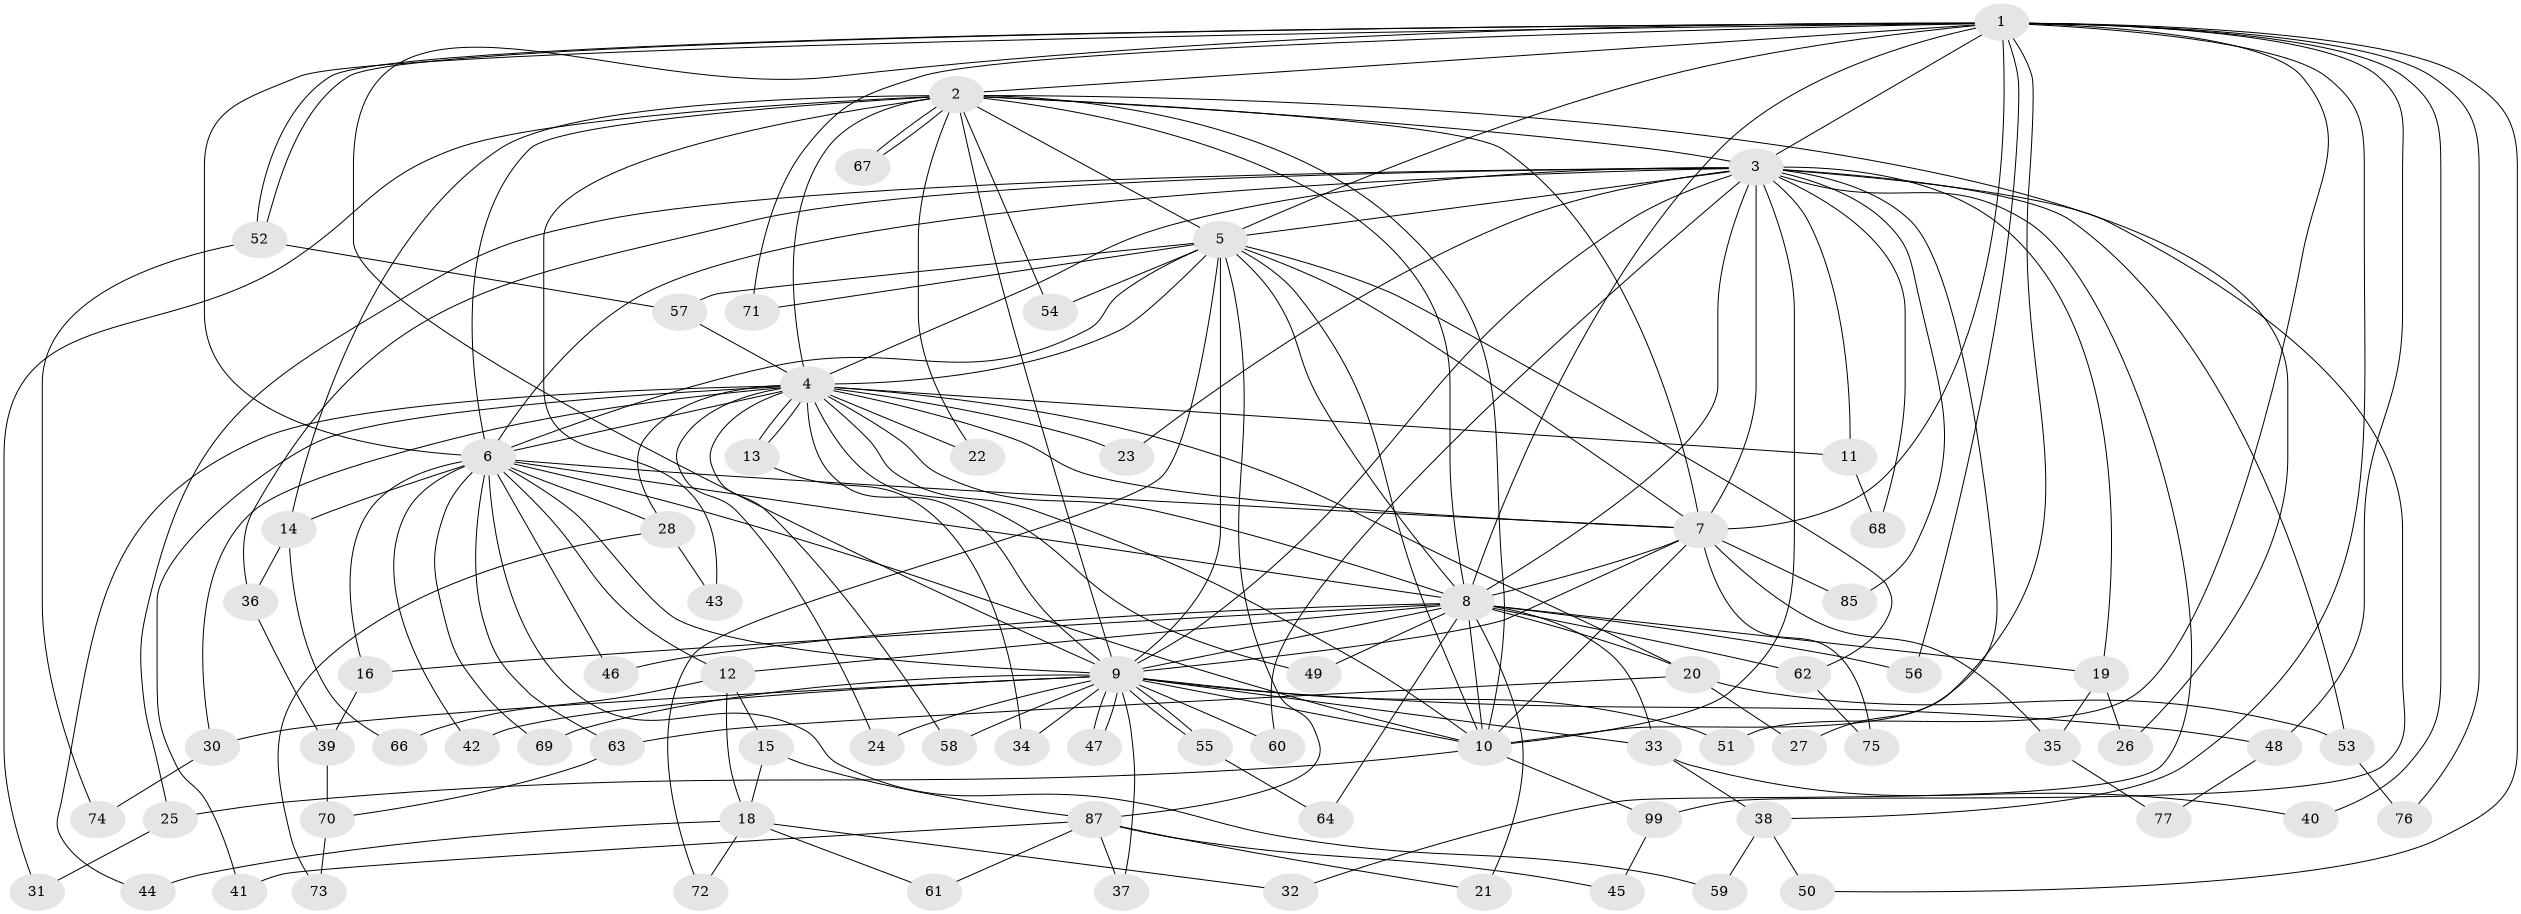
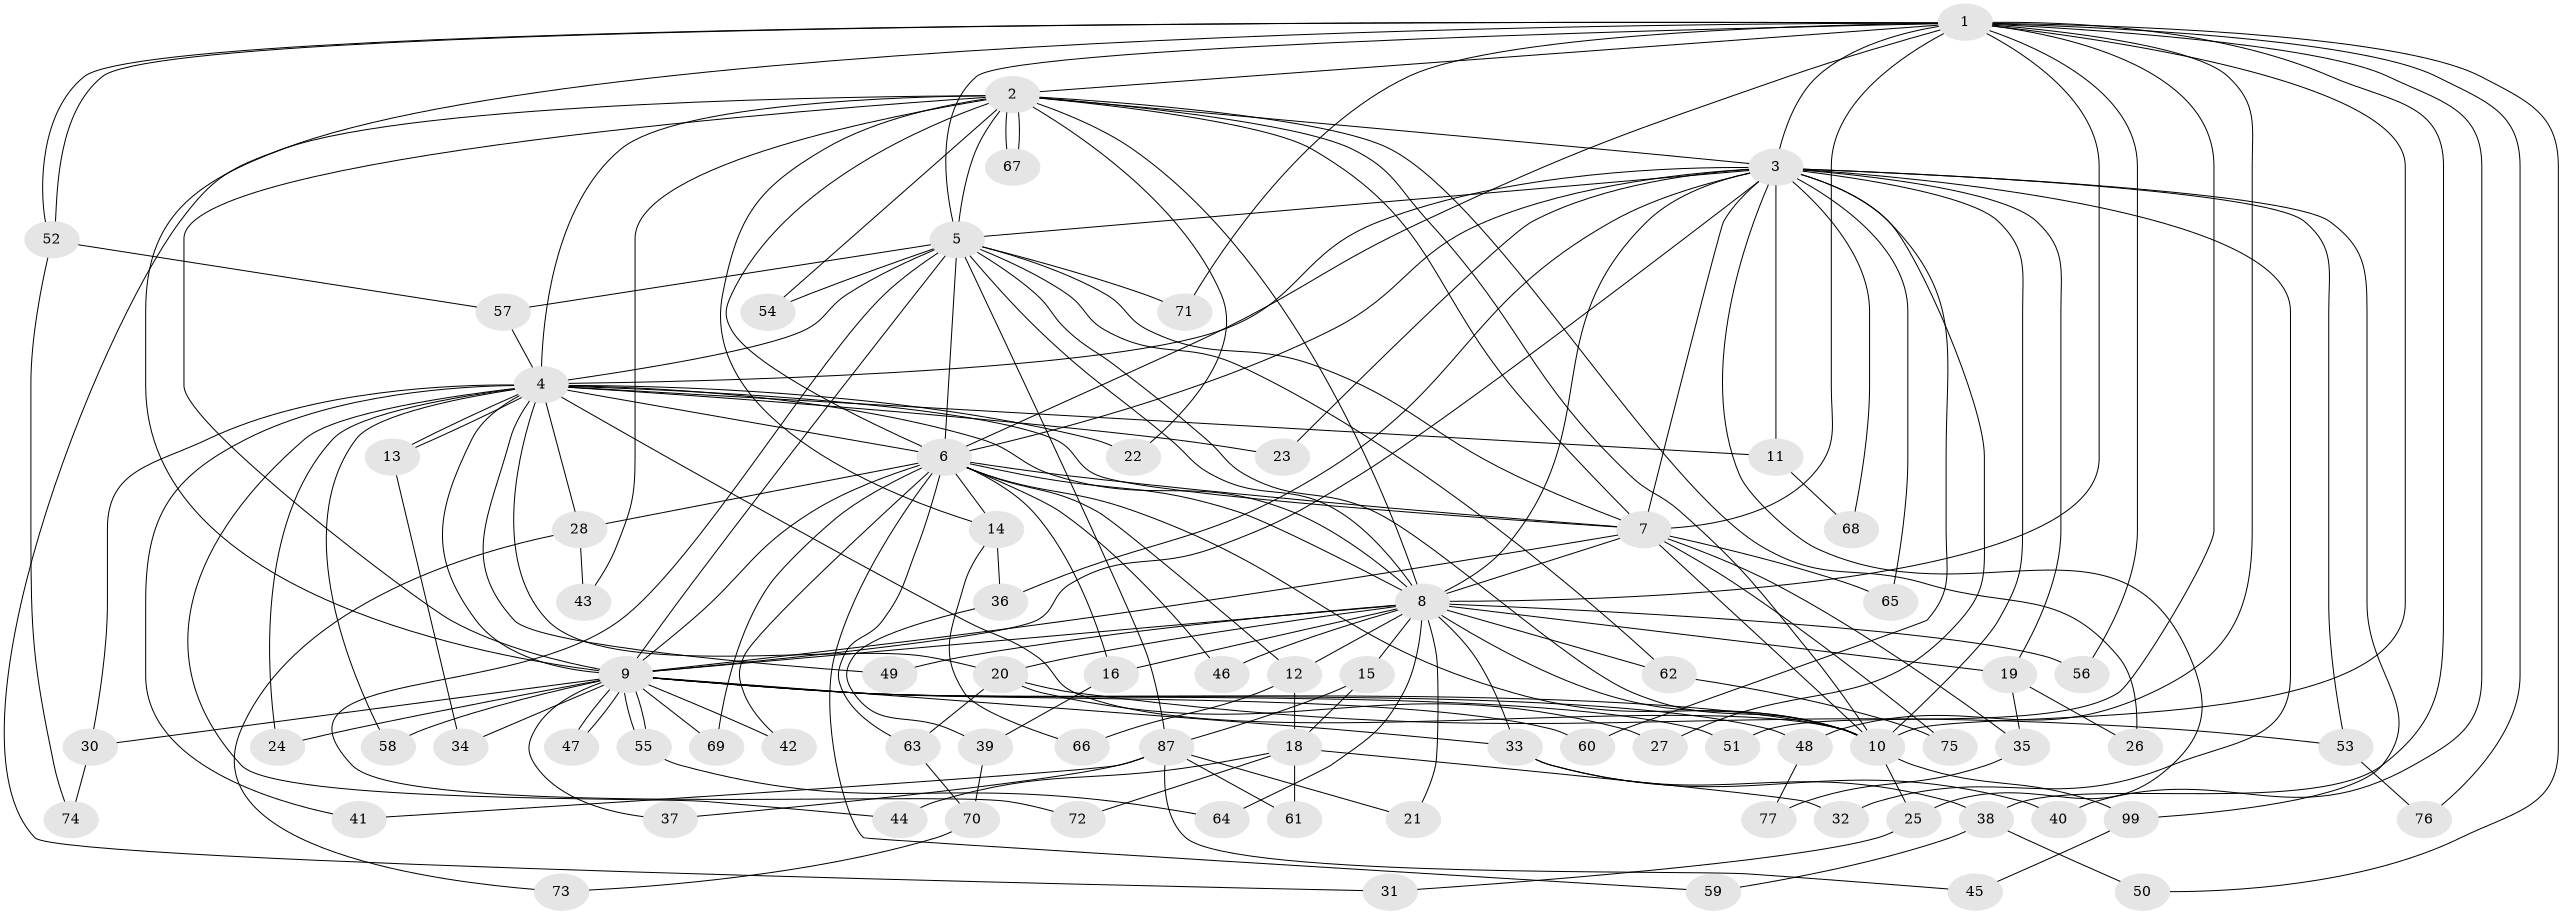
(1850, 602) -> (1891, 602)
(745, 707) -> (1395, 638)
